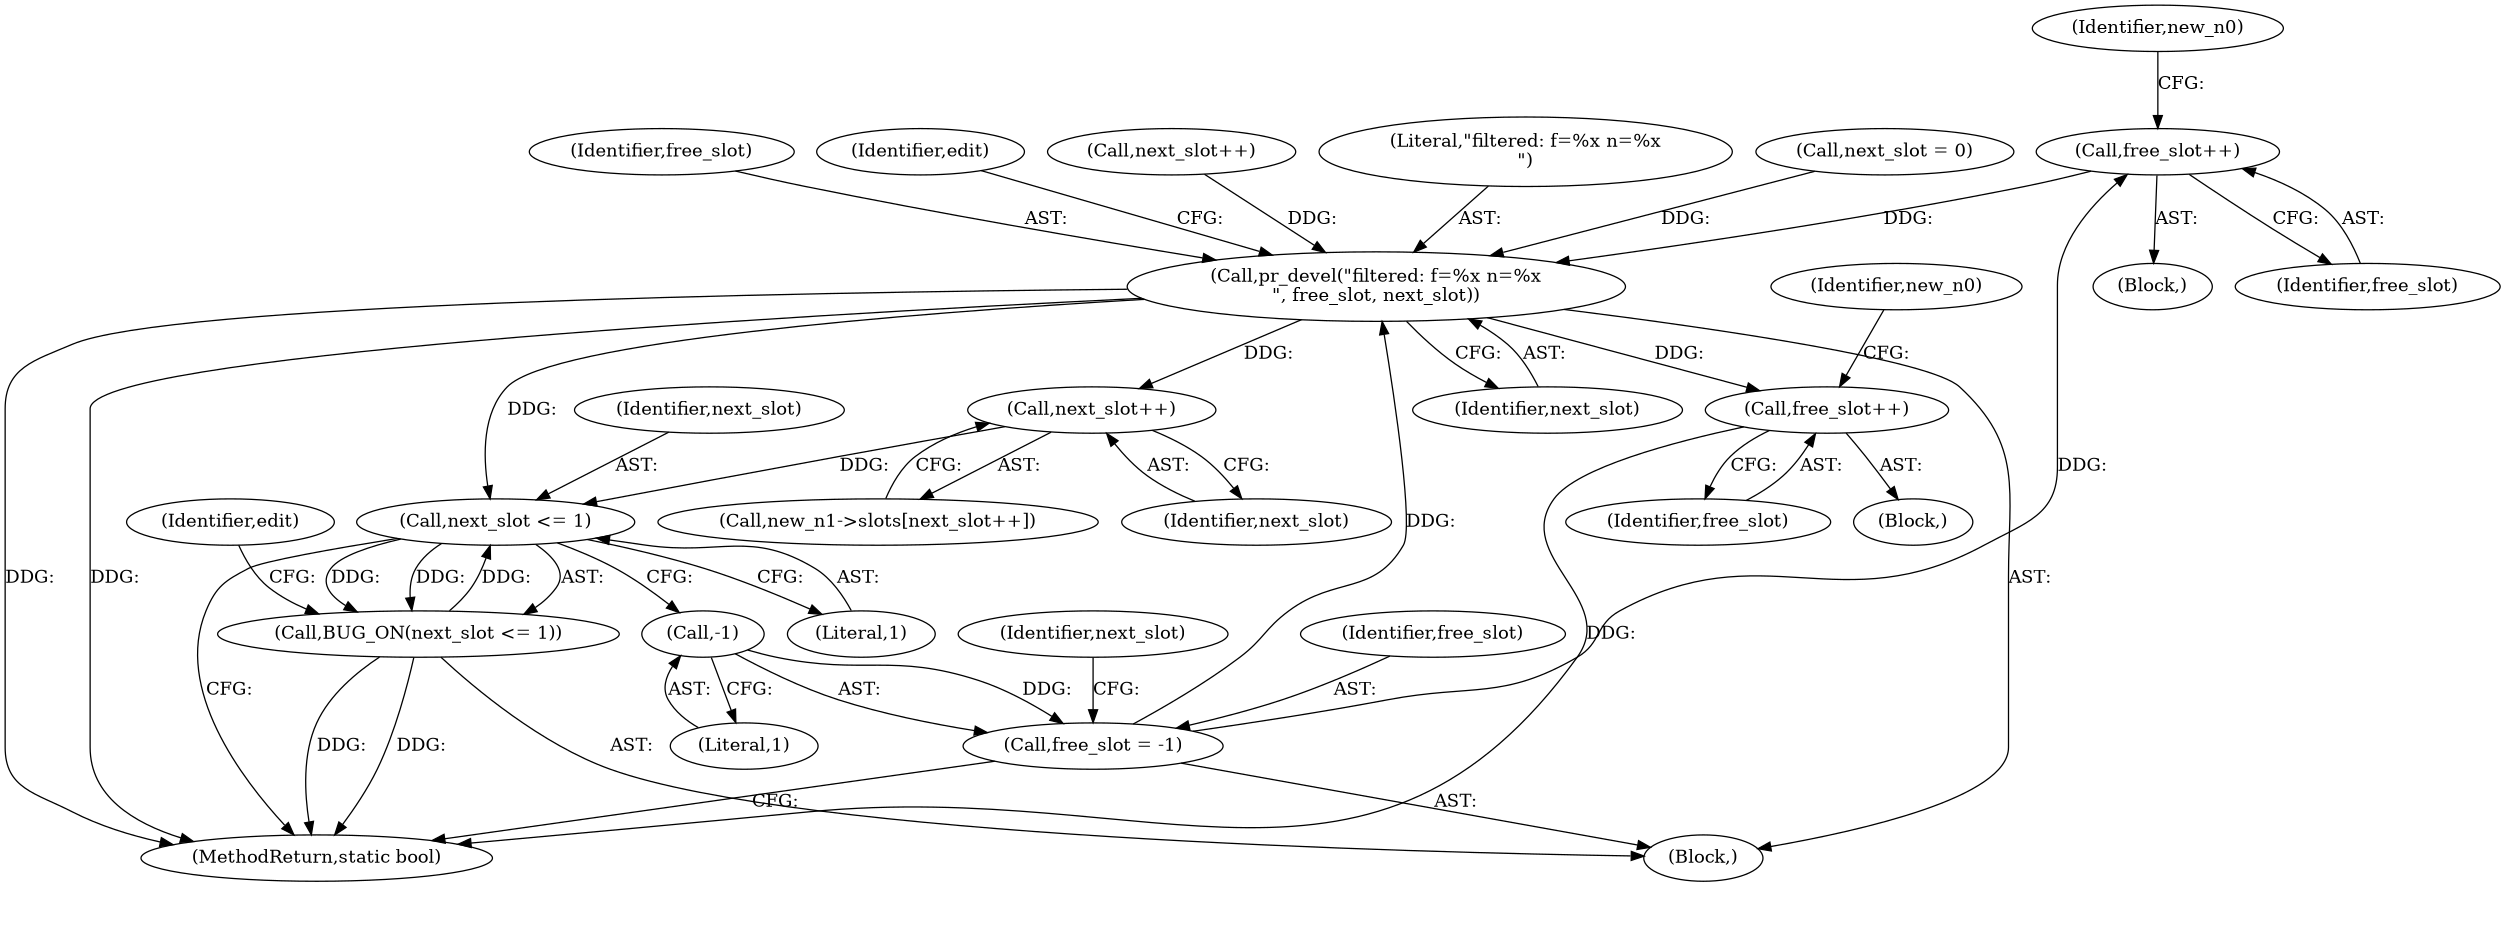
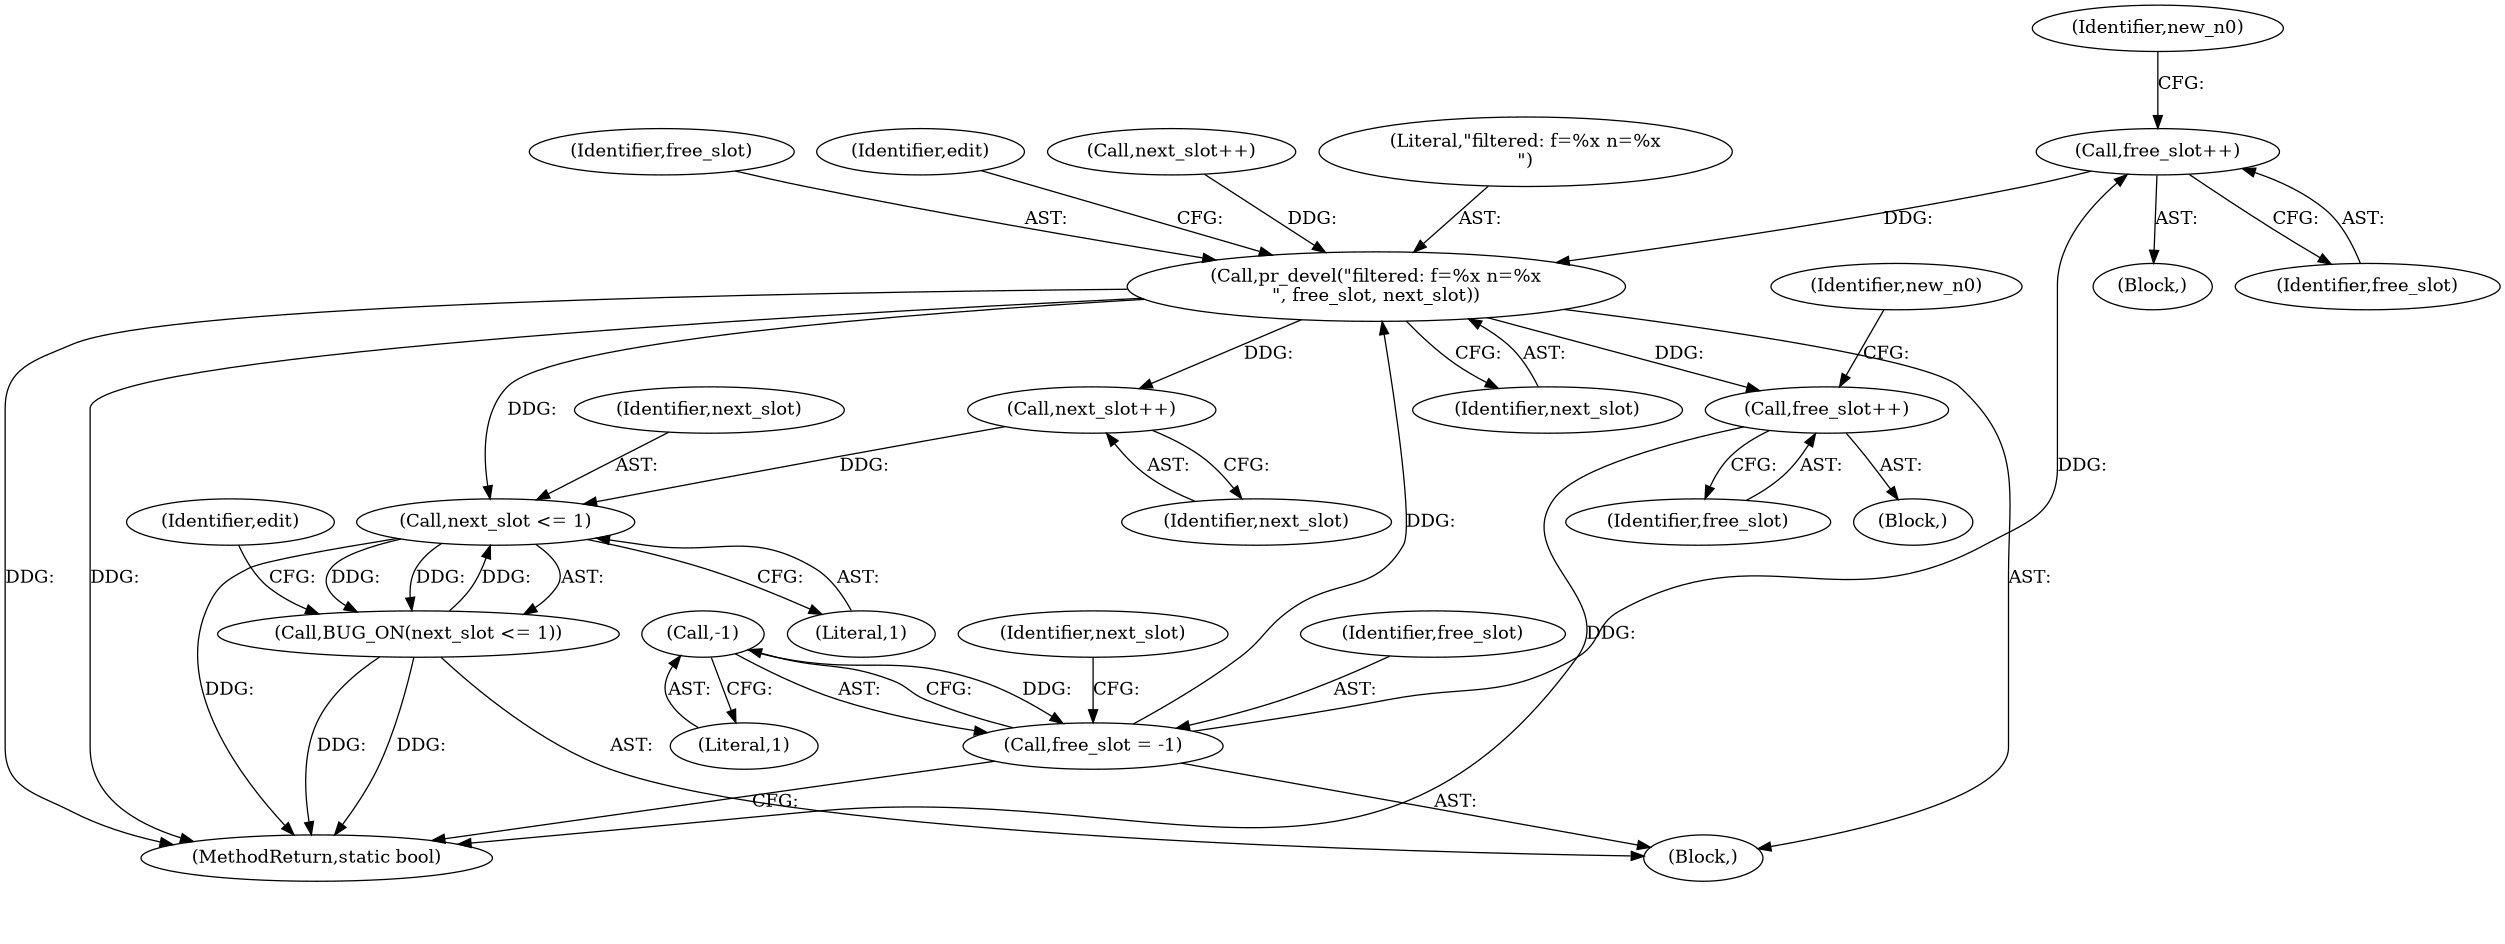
(1885, 152) -> none
(878, 522) -> none
(616, 569) -> (890, 680)
(232, 690) -> (232, 690)
